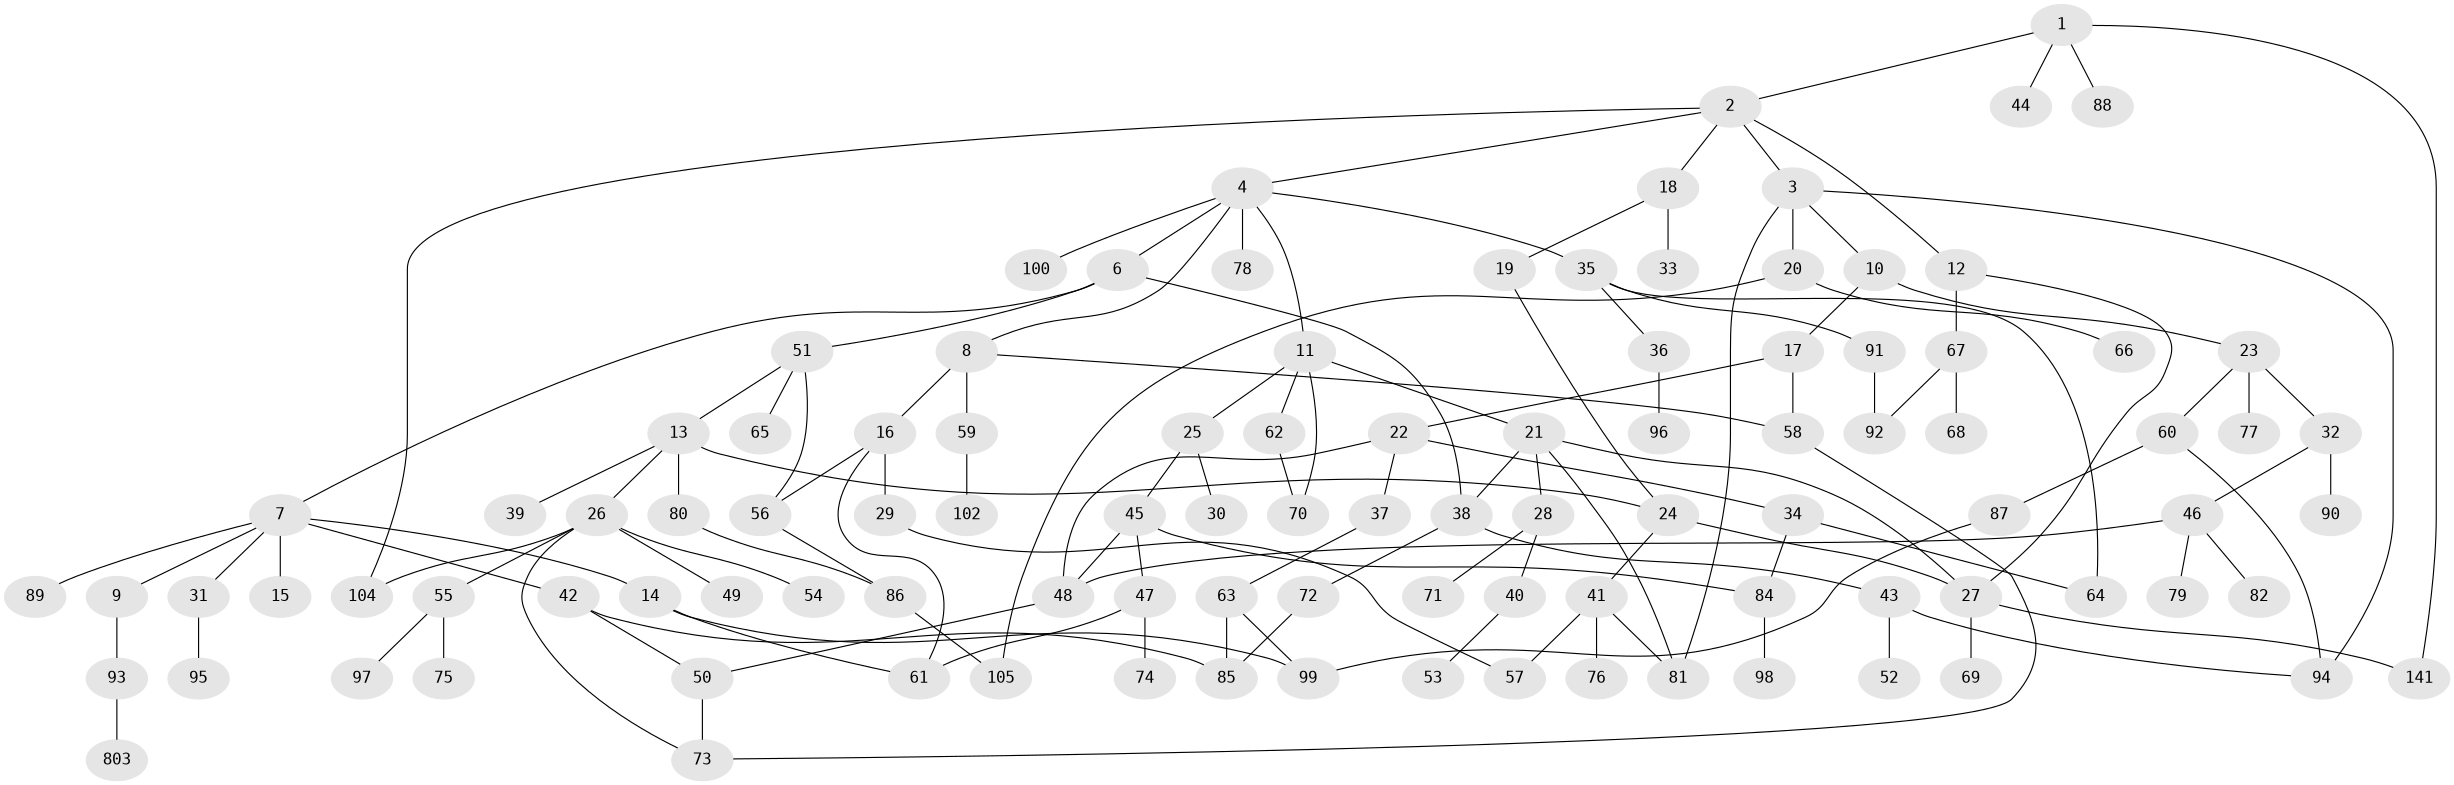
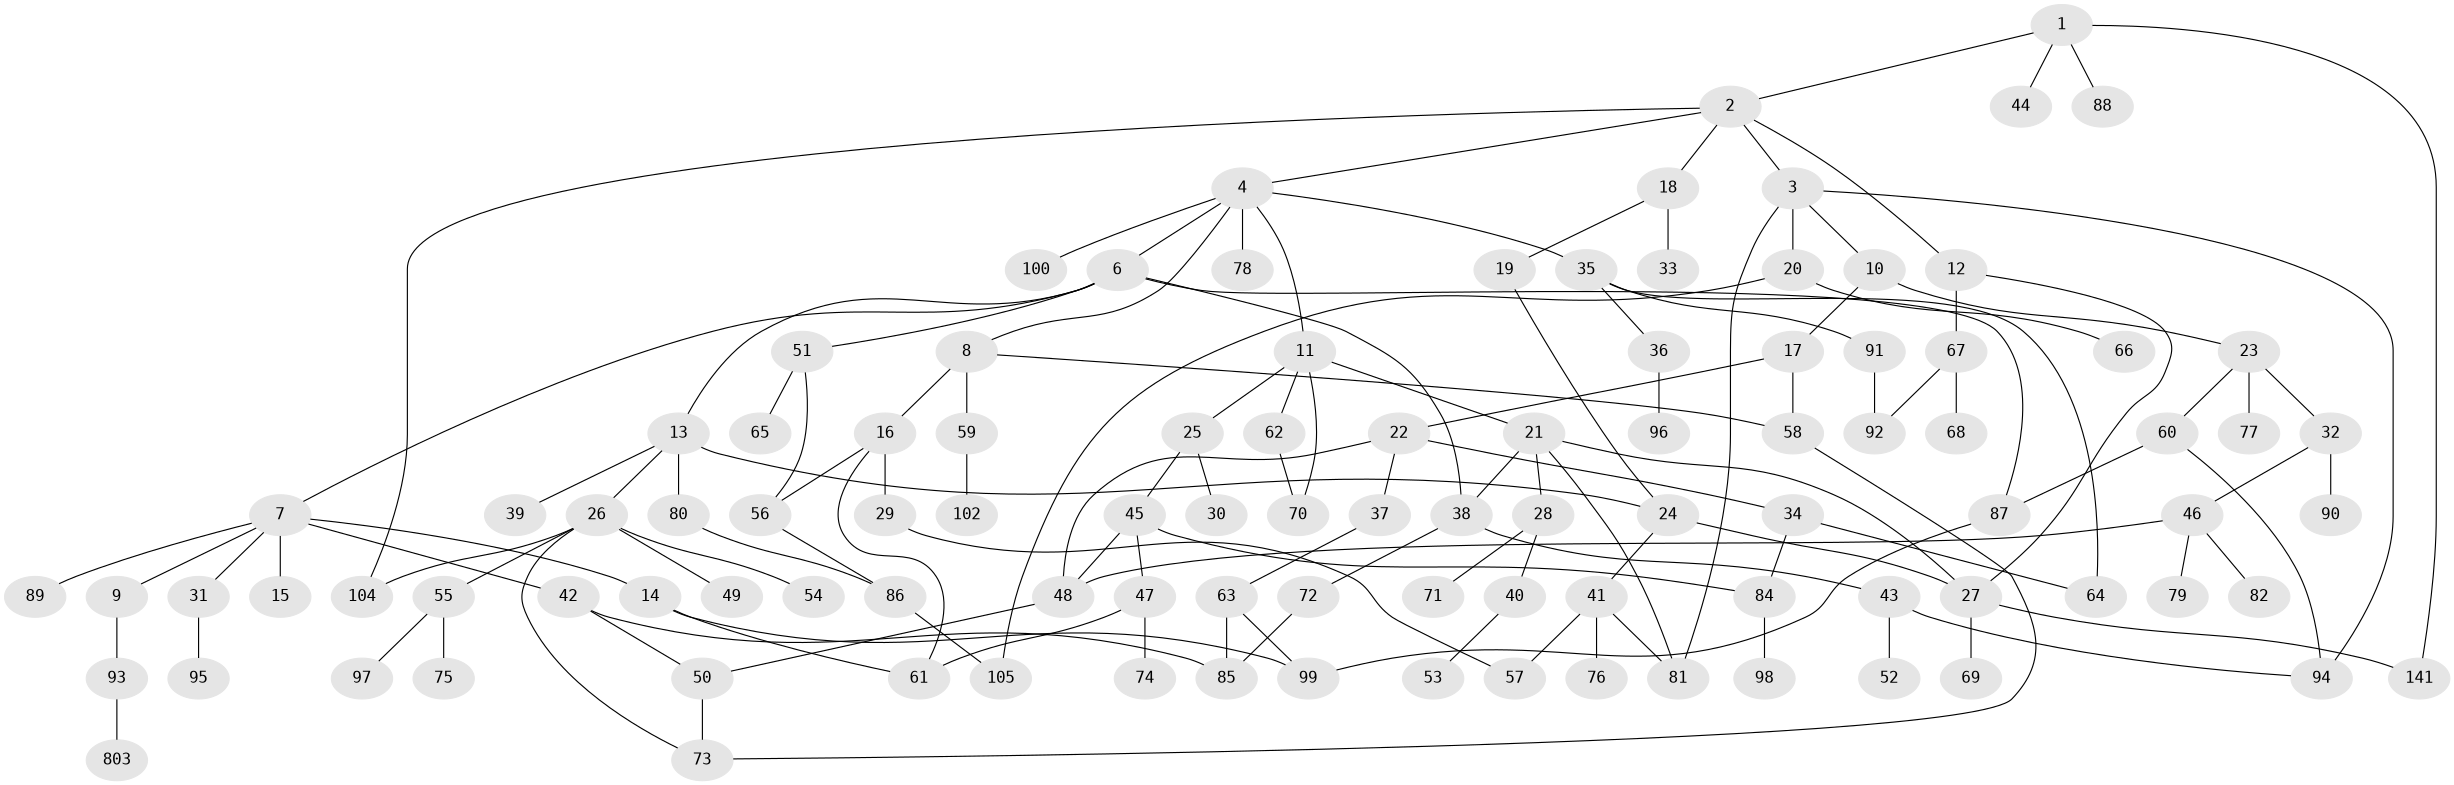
none -> (1582, 292)
(740, 393) -> (871, 299)
